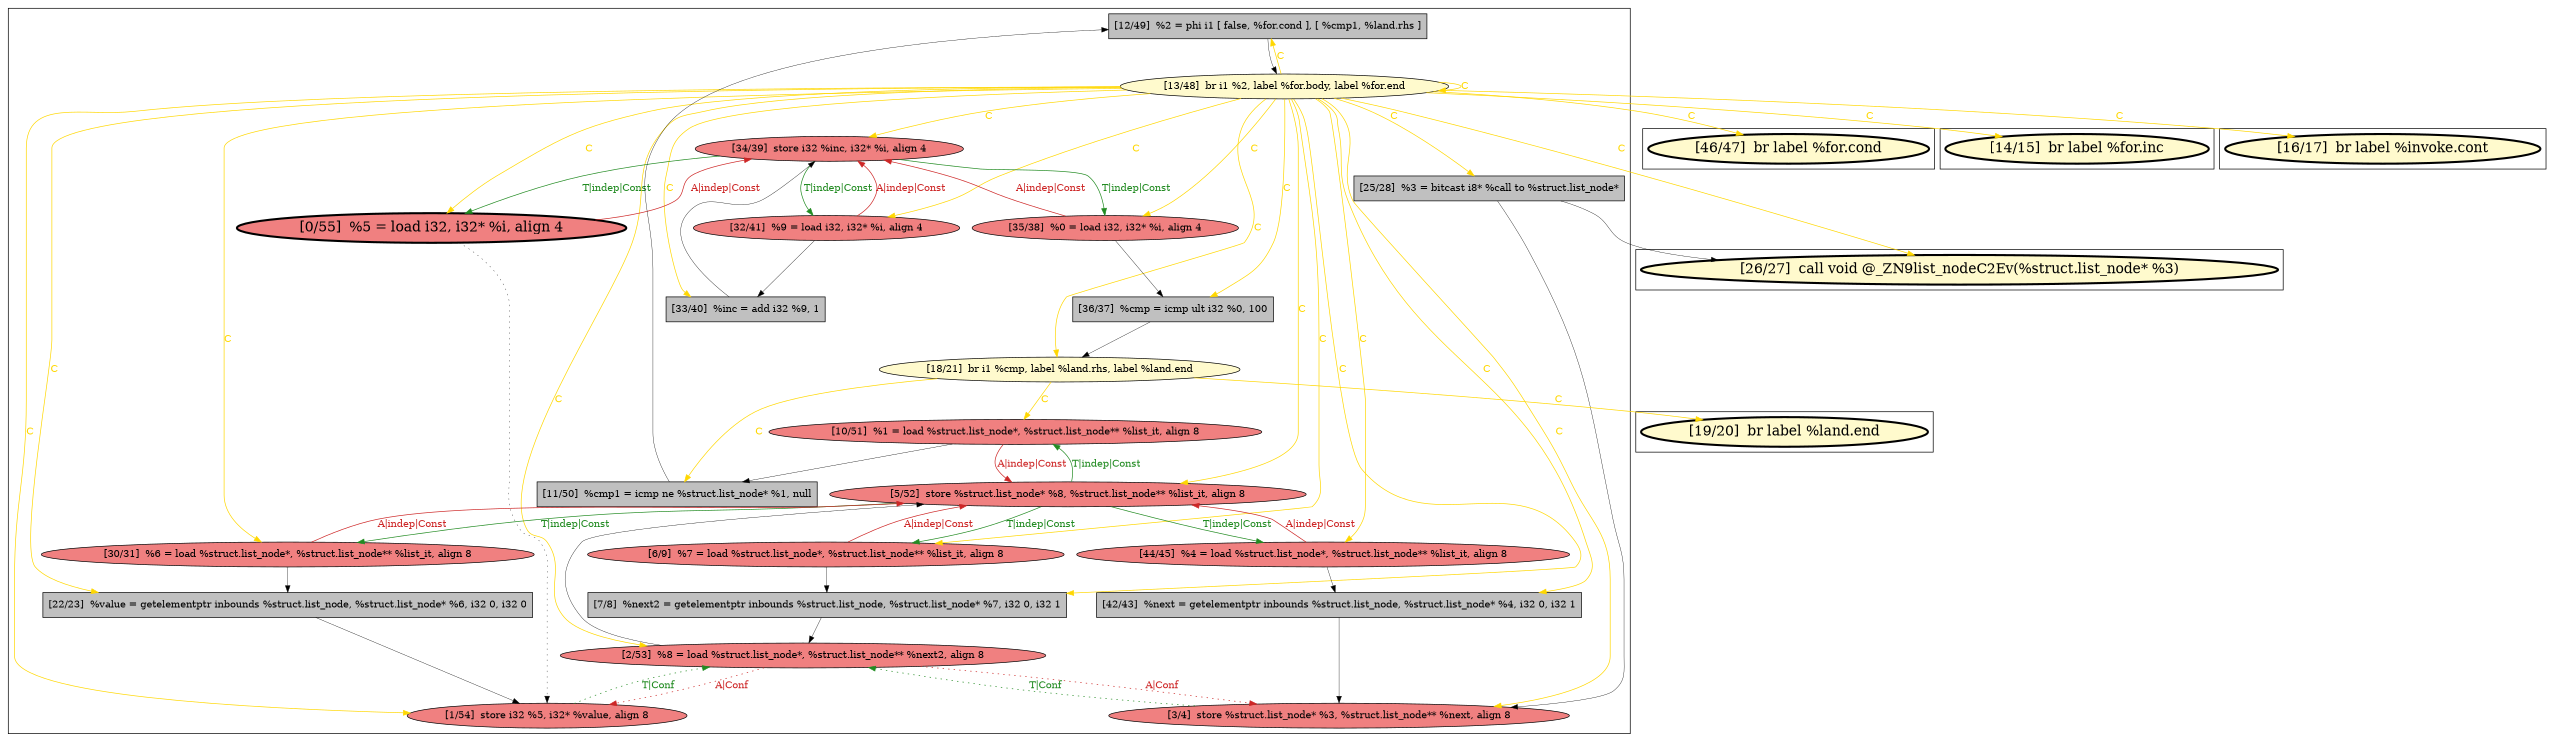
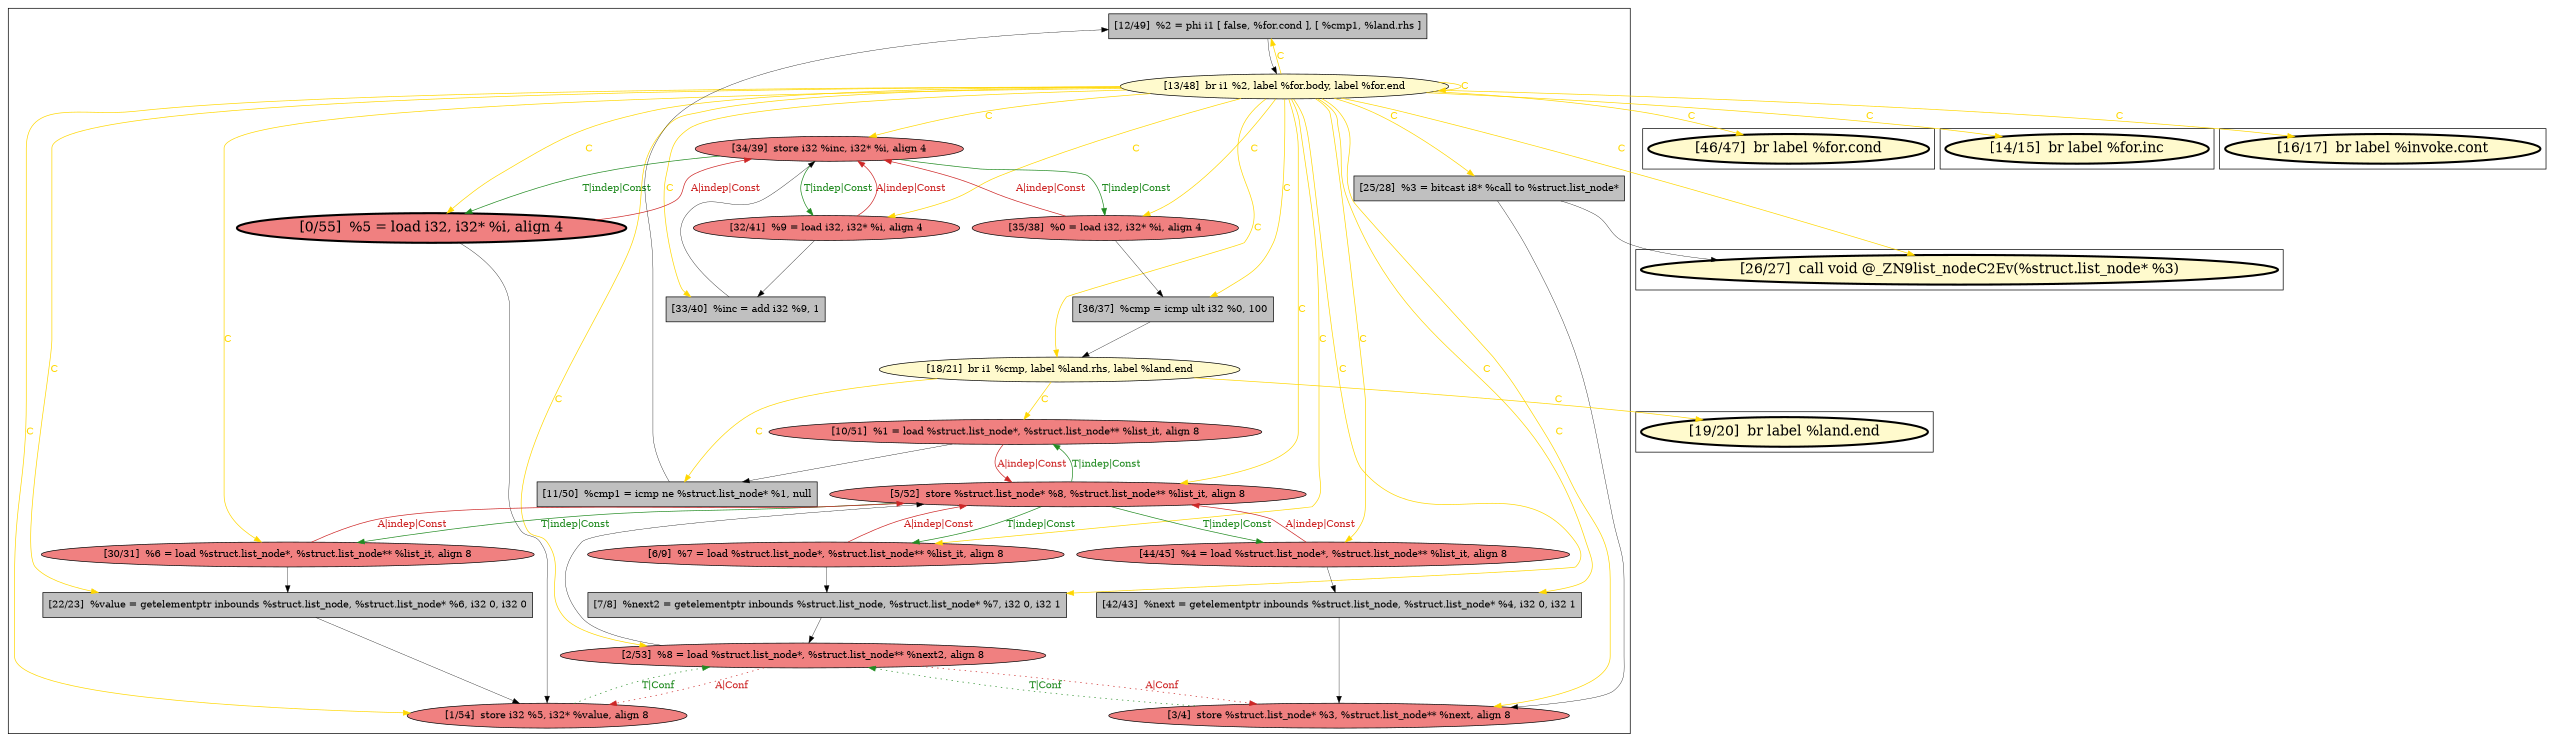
(510, 467) -> (510, 467)
